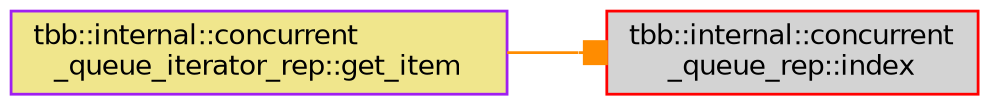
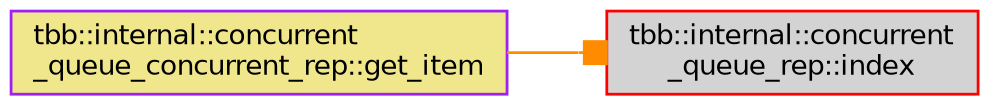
(259, 53) -> (259, 53)
